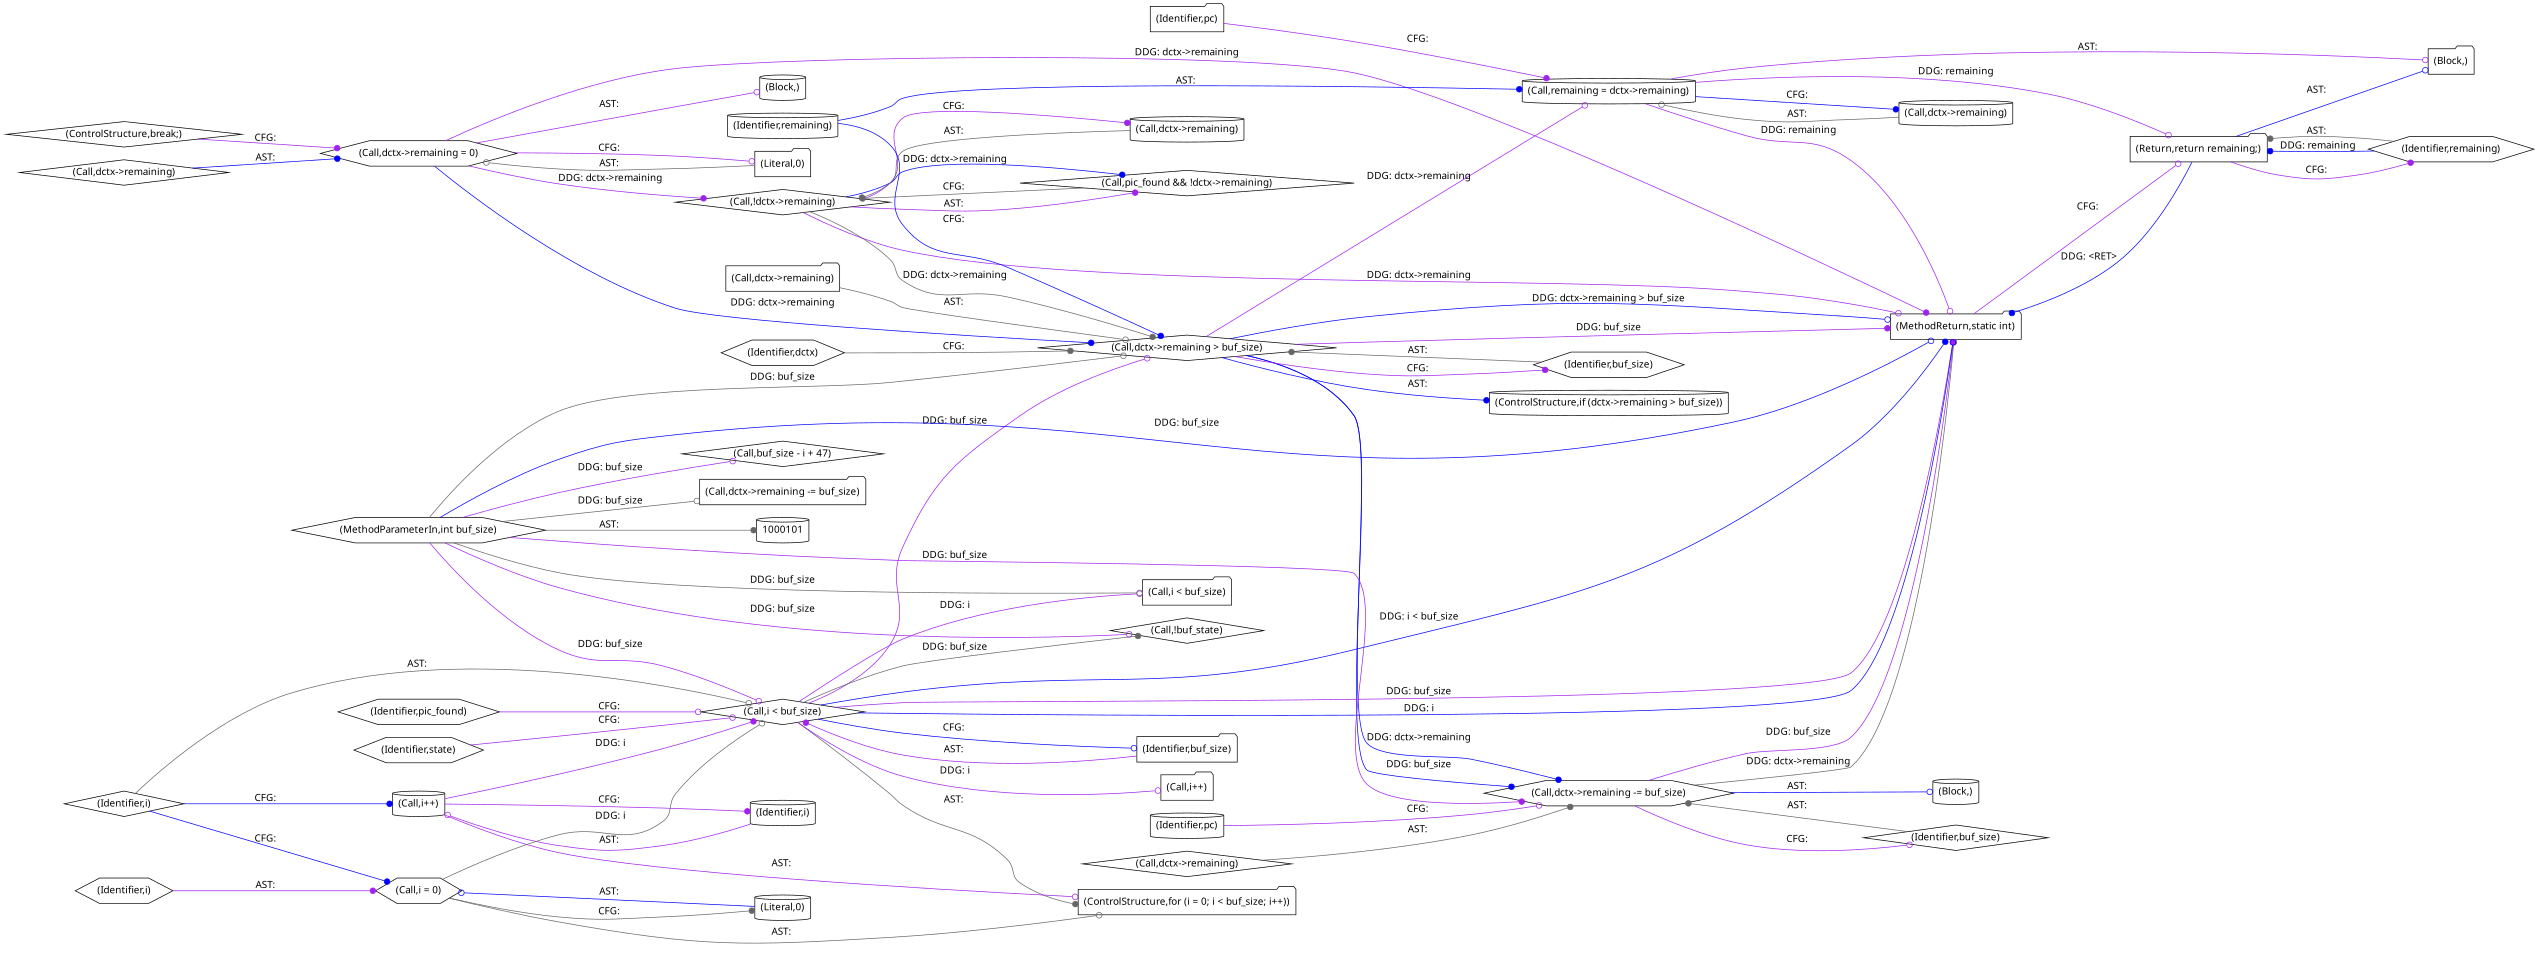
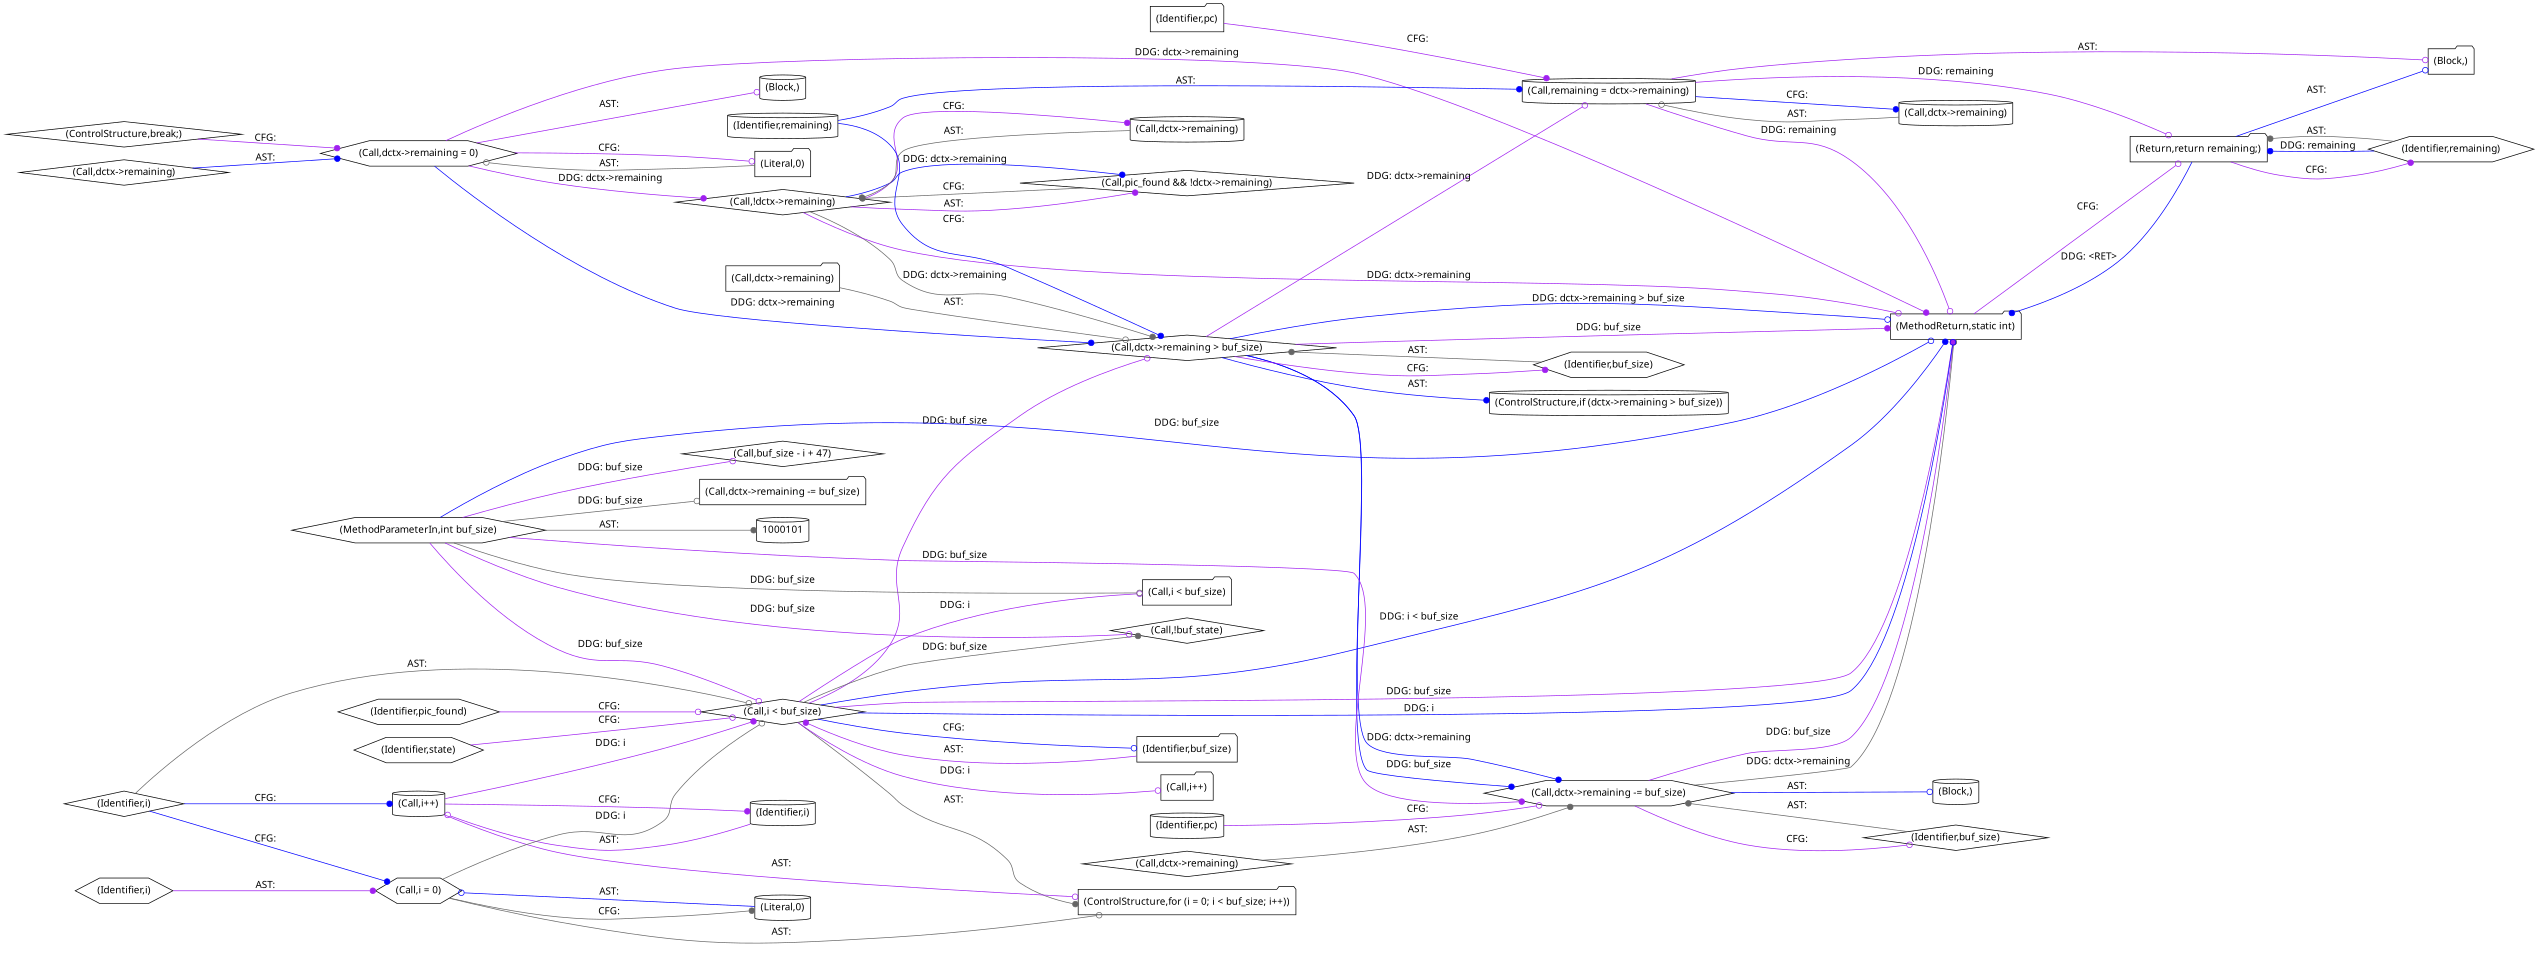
(783, 353) -> none
(755, 388) -> none
